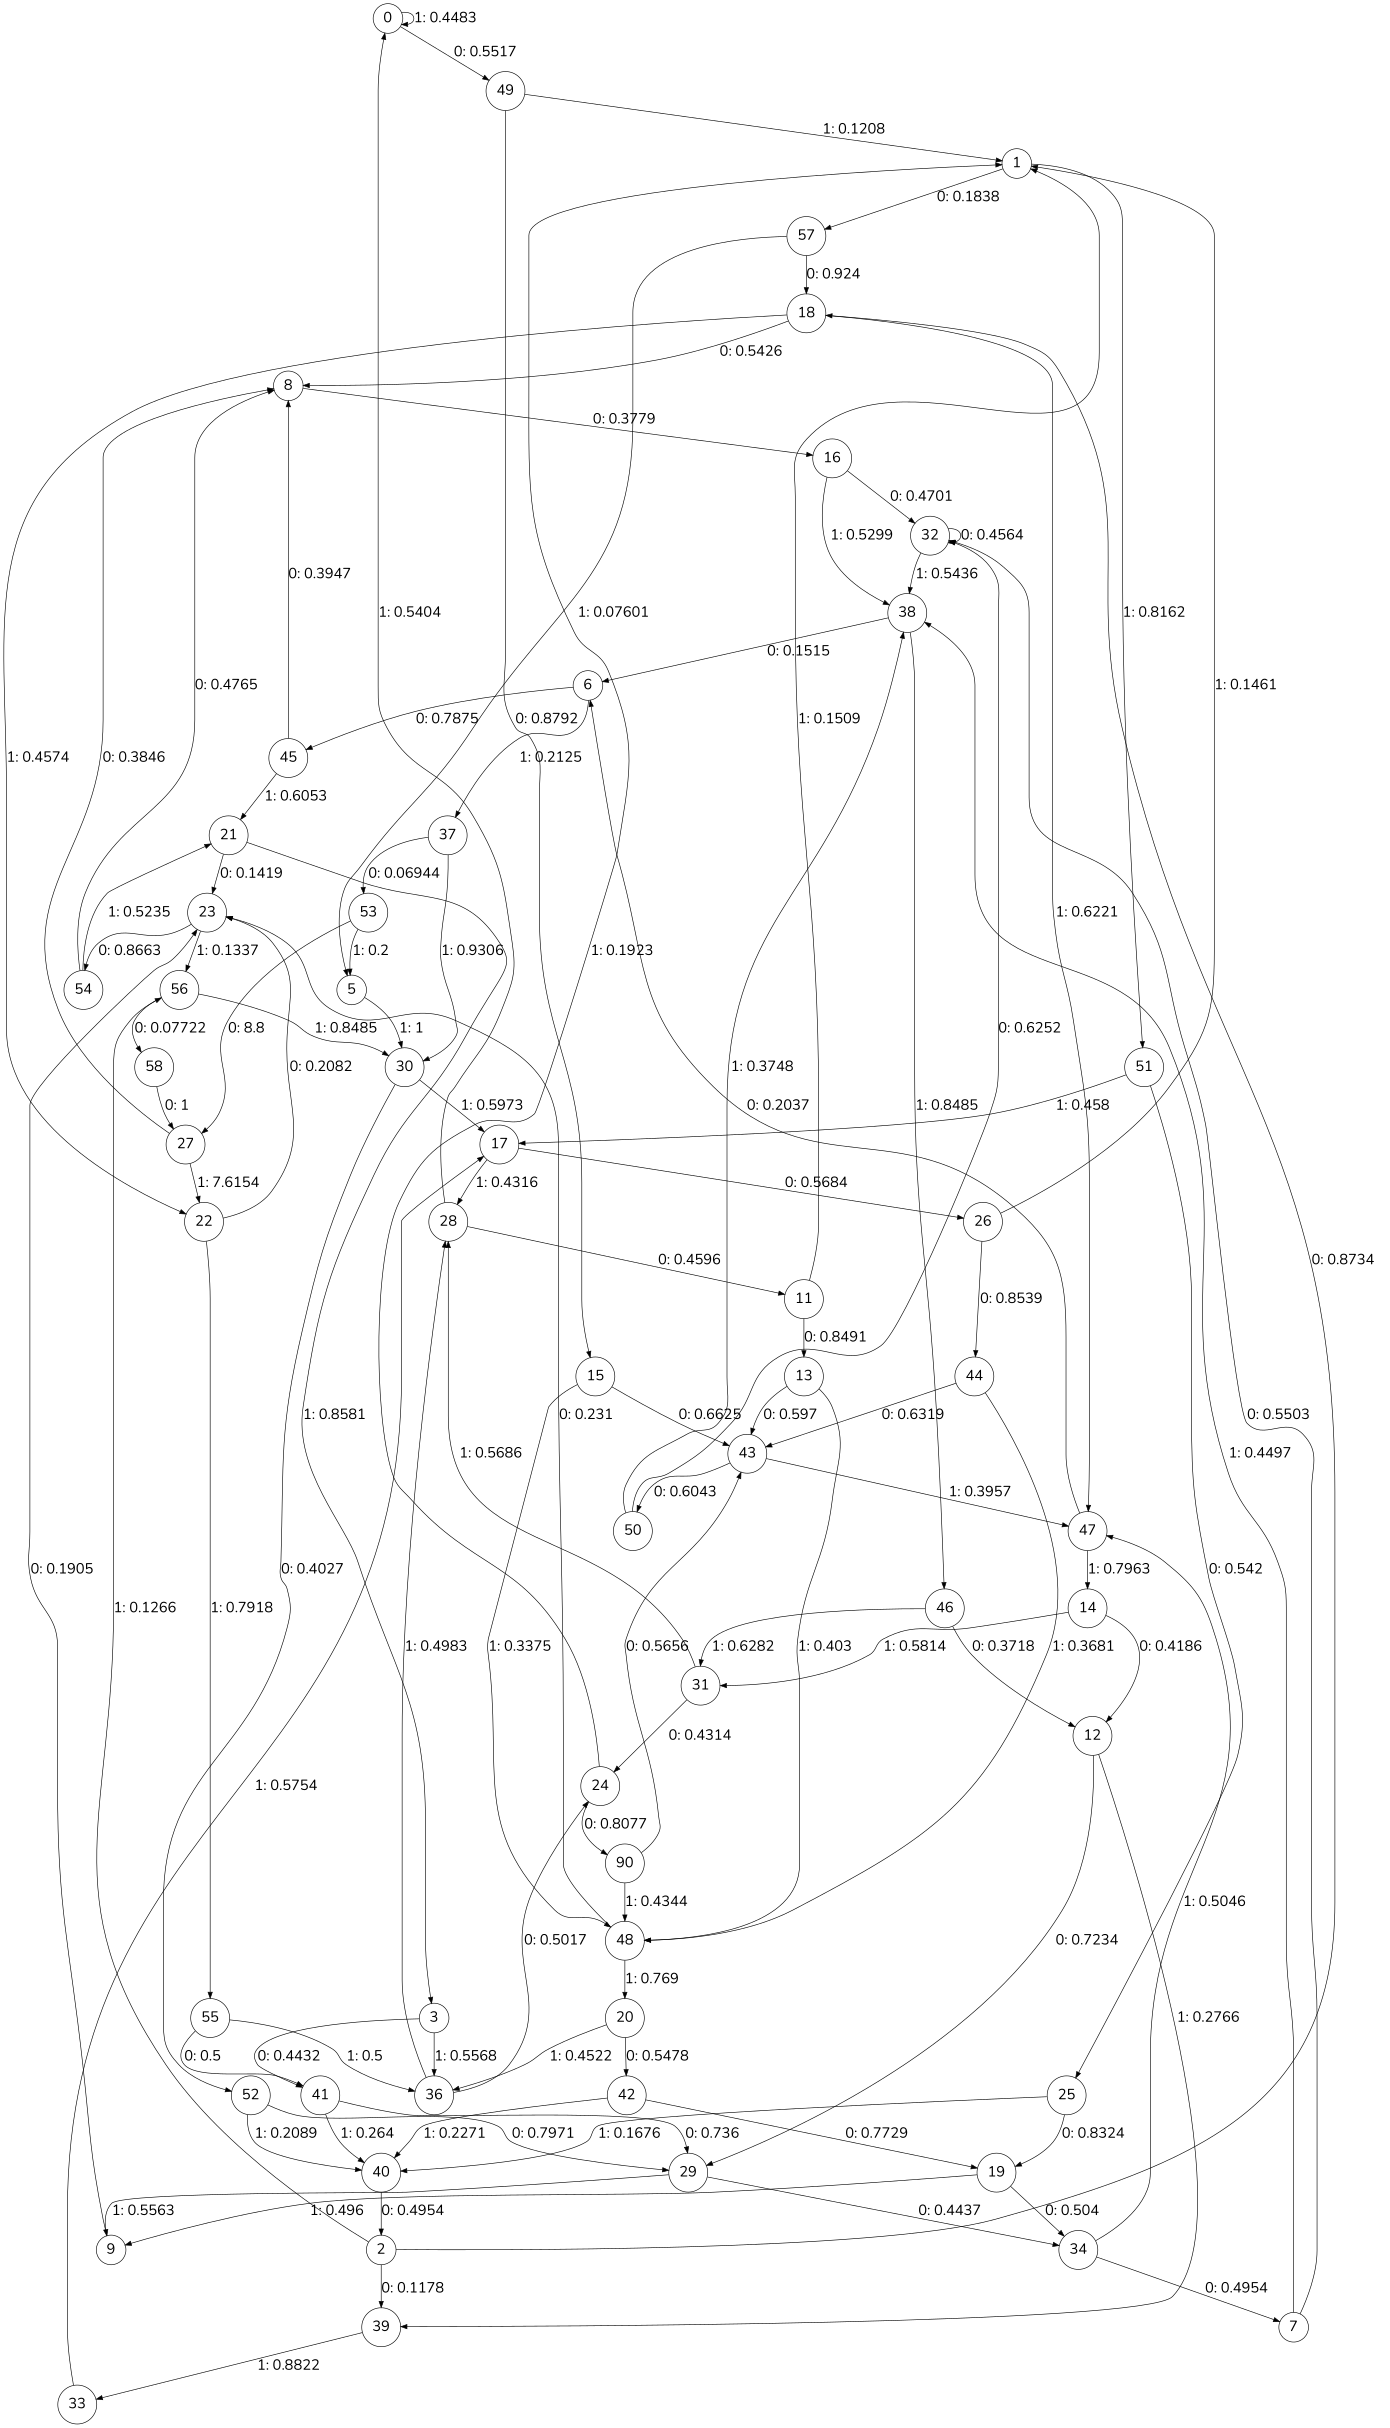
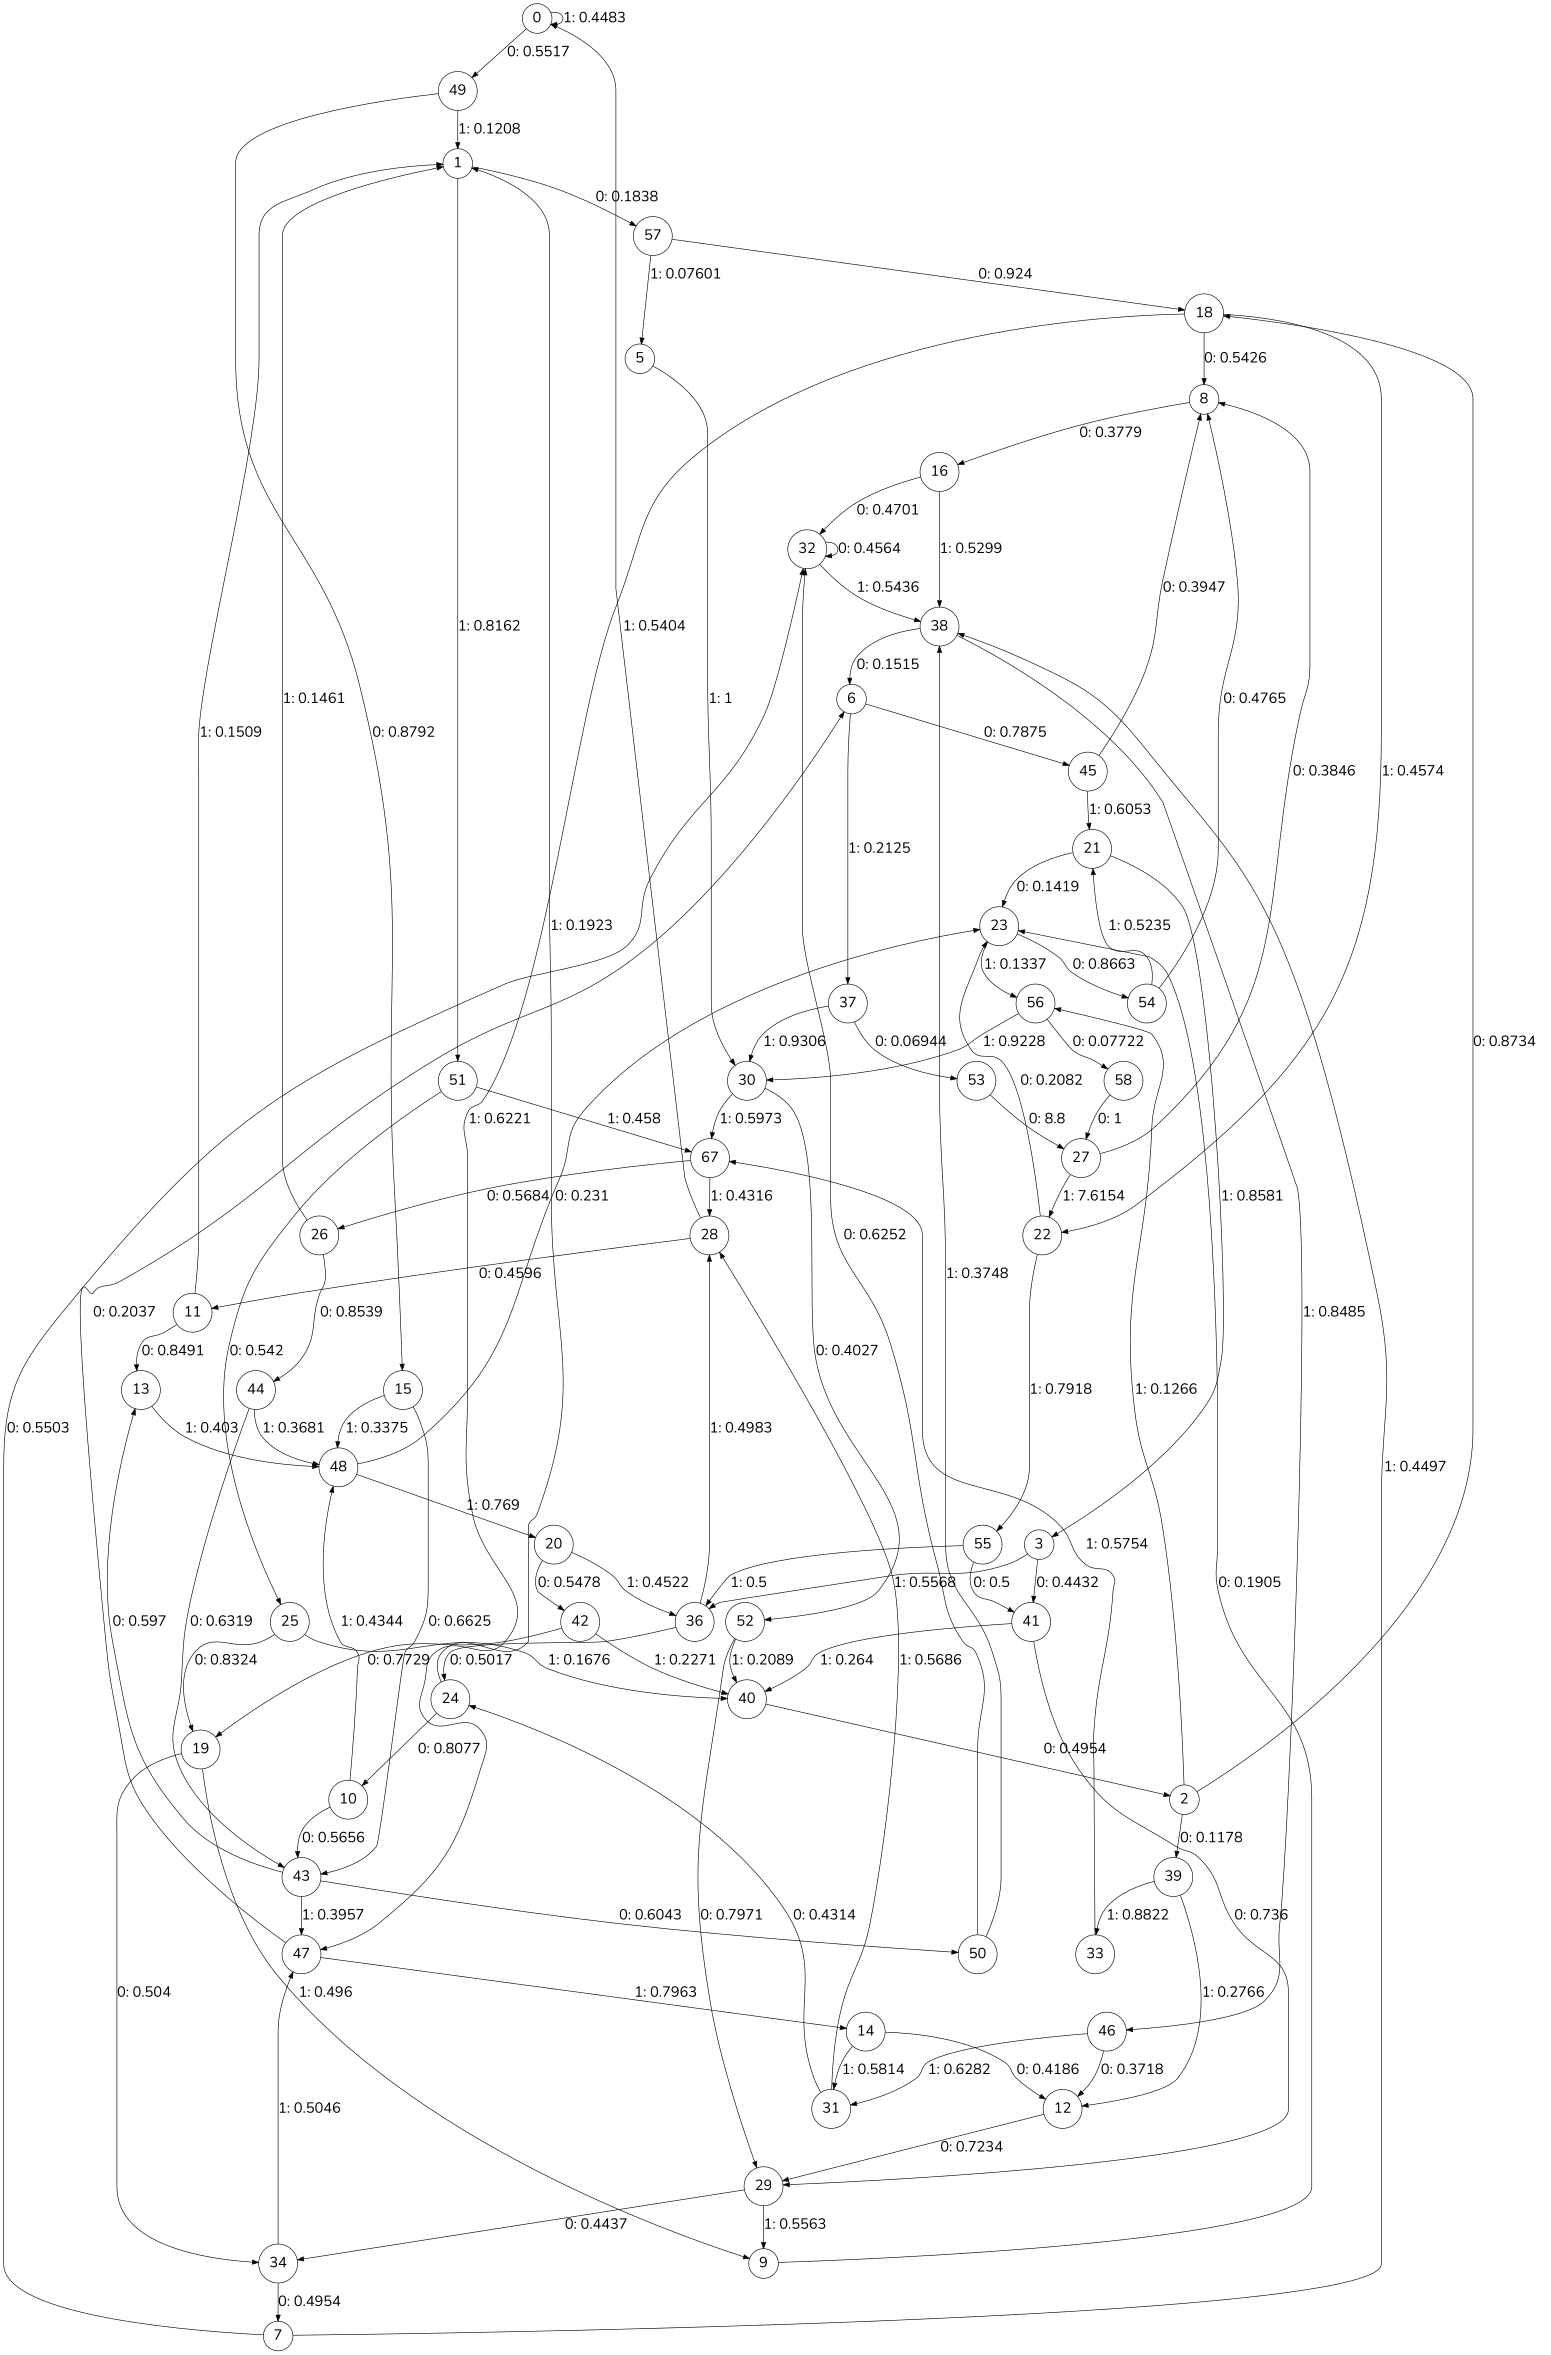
(351, 949) -> none
(351, 1029) -> (1020, 1042)
(499, 1145) -> (710, 1158)
(766, 1404) -> (120, 1680)
(625, 1863) -> (348, 1800)
(1070, 2312) -> (1197, 2035)
